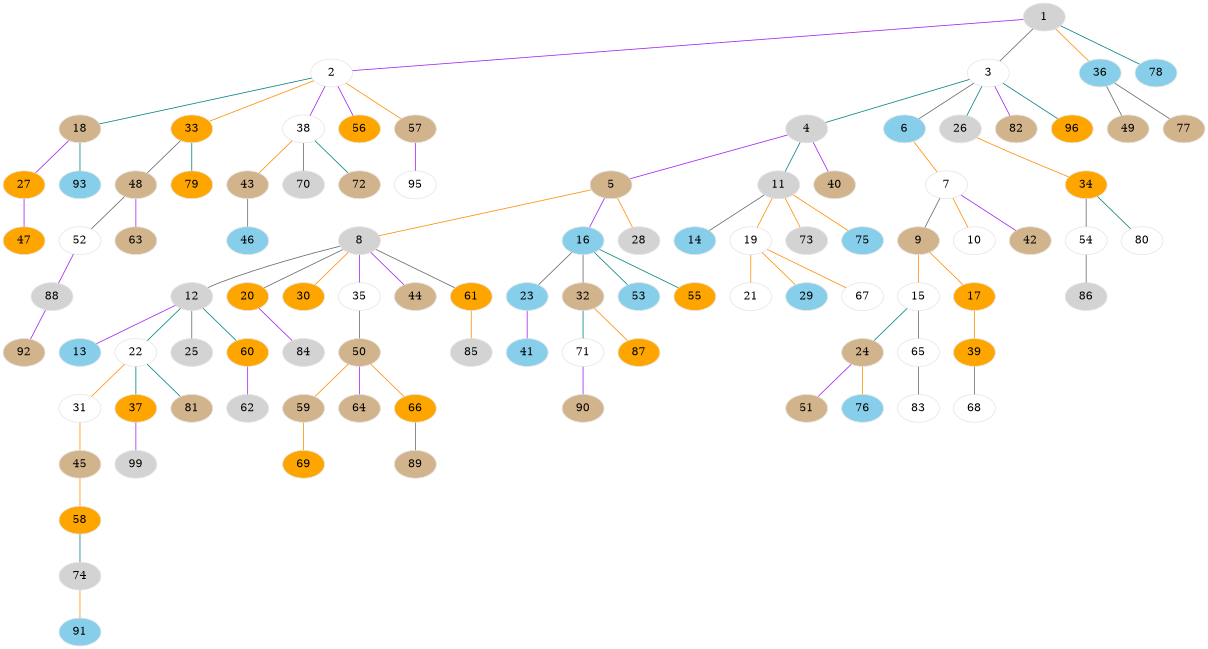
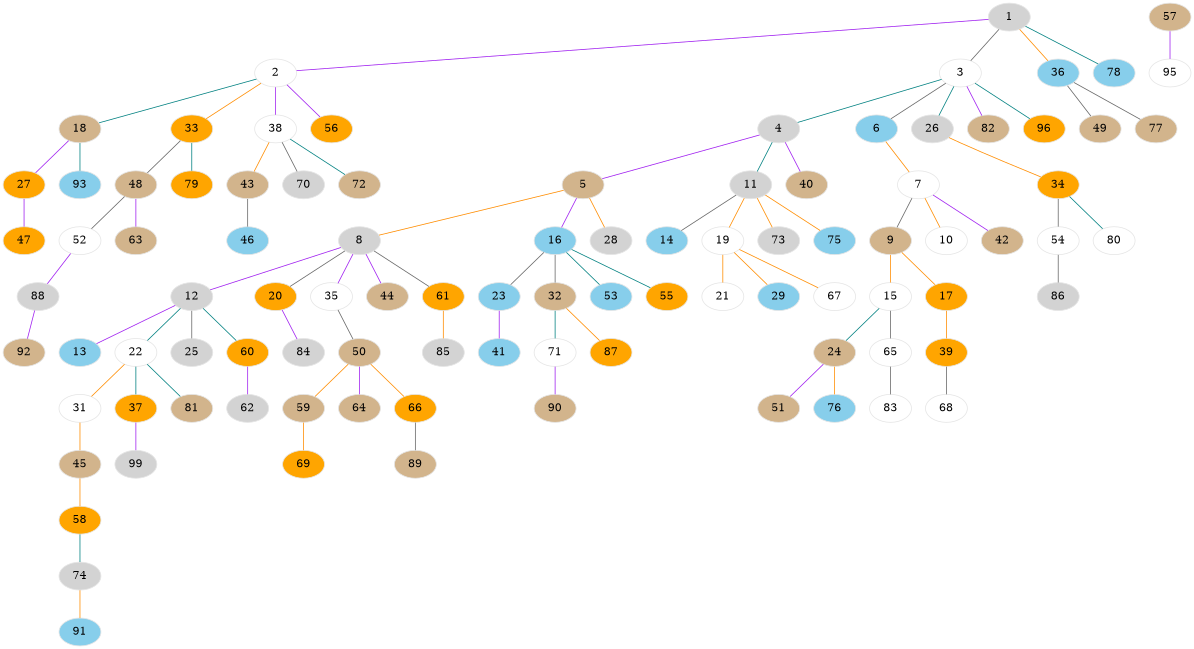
(374, 101) -> none
(273, 265) -> (276, 269)
(304, 297) -> none
